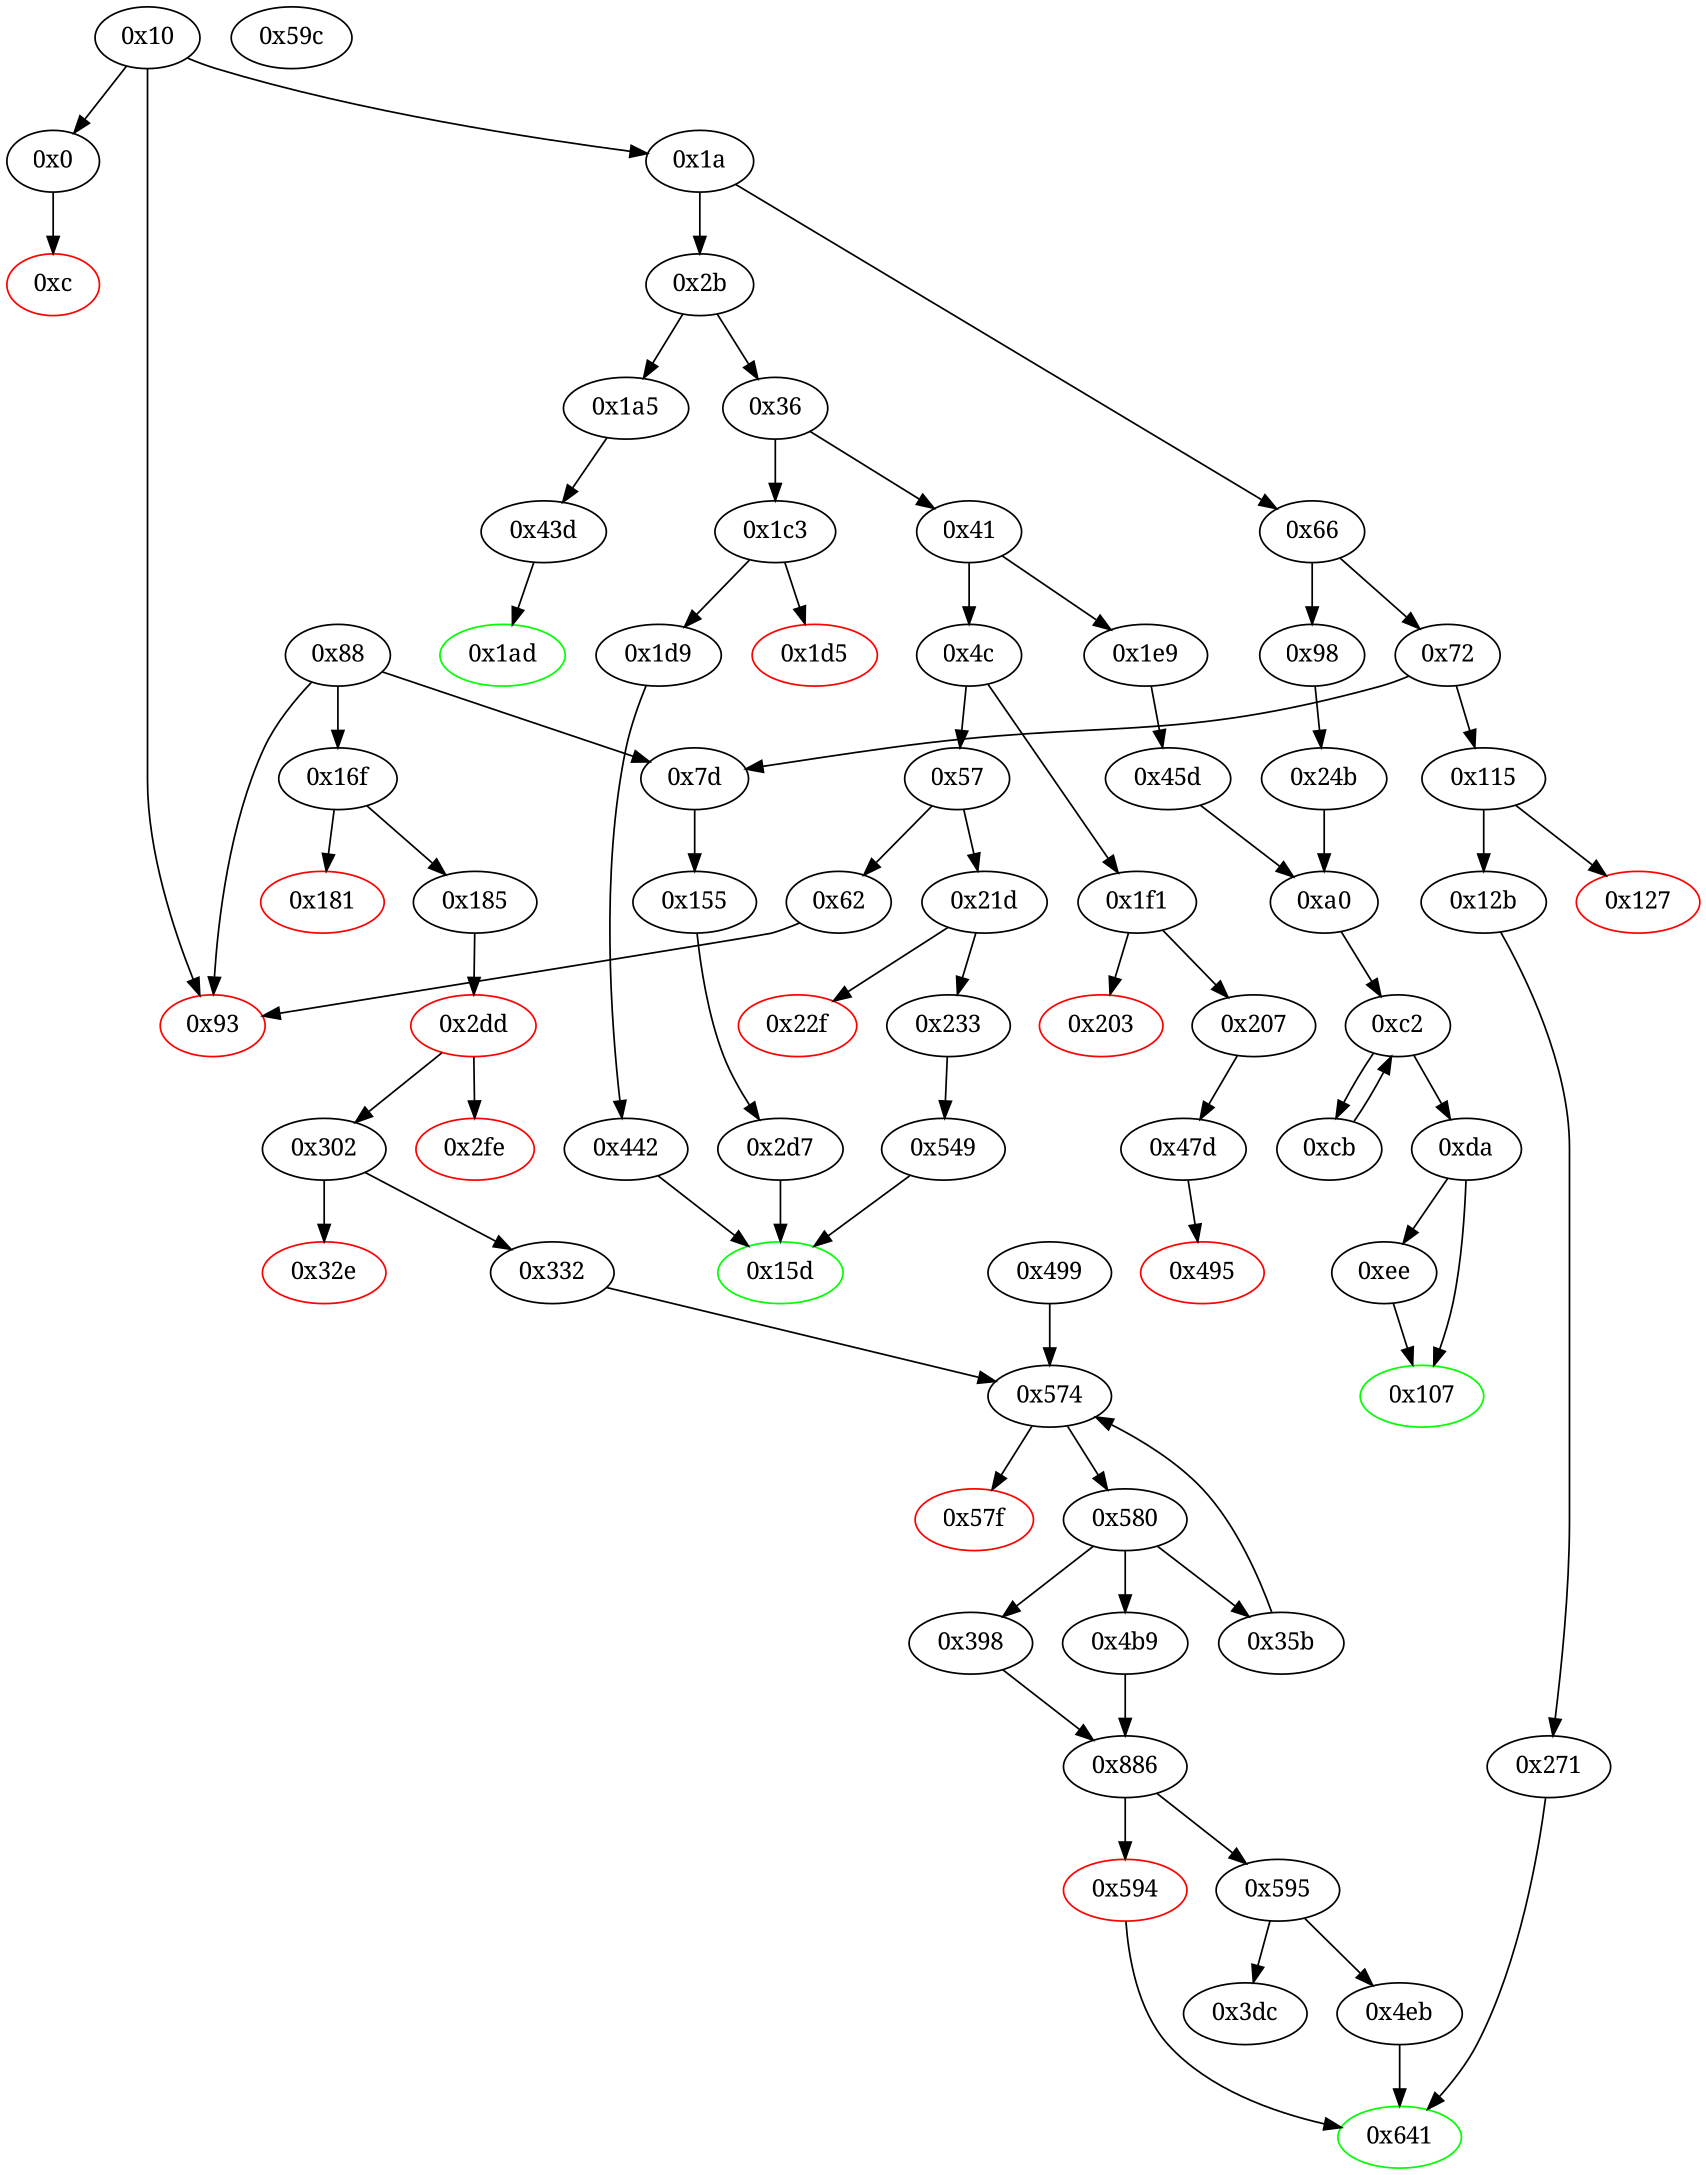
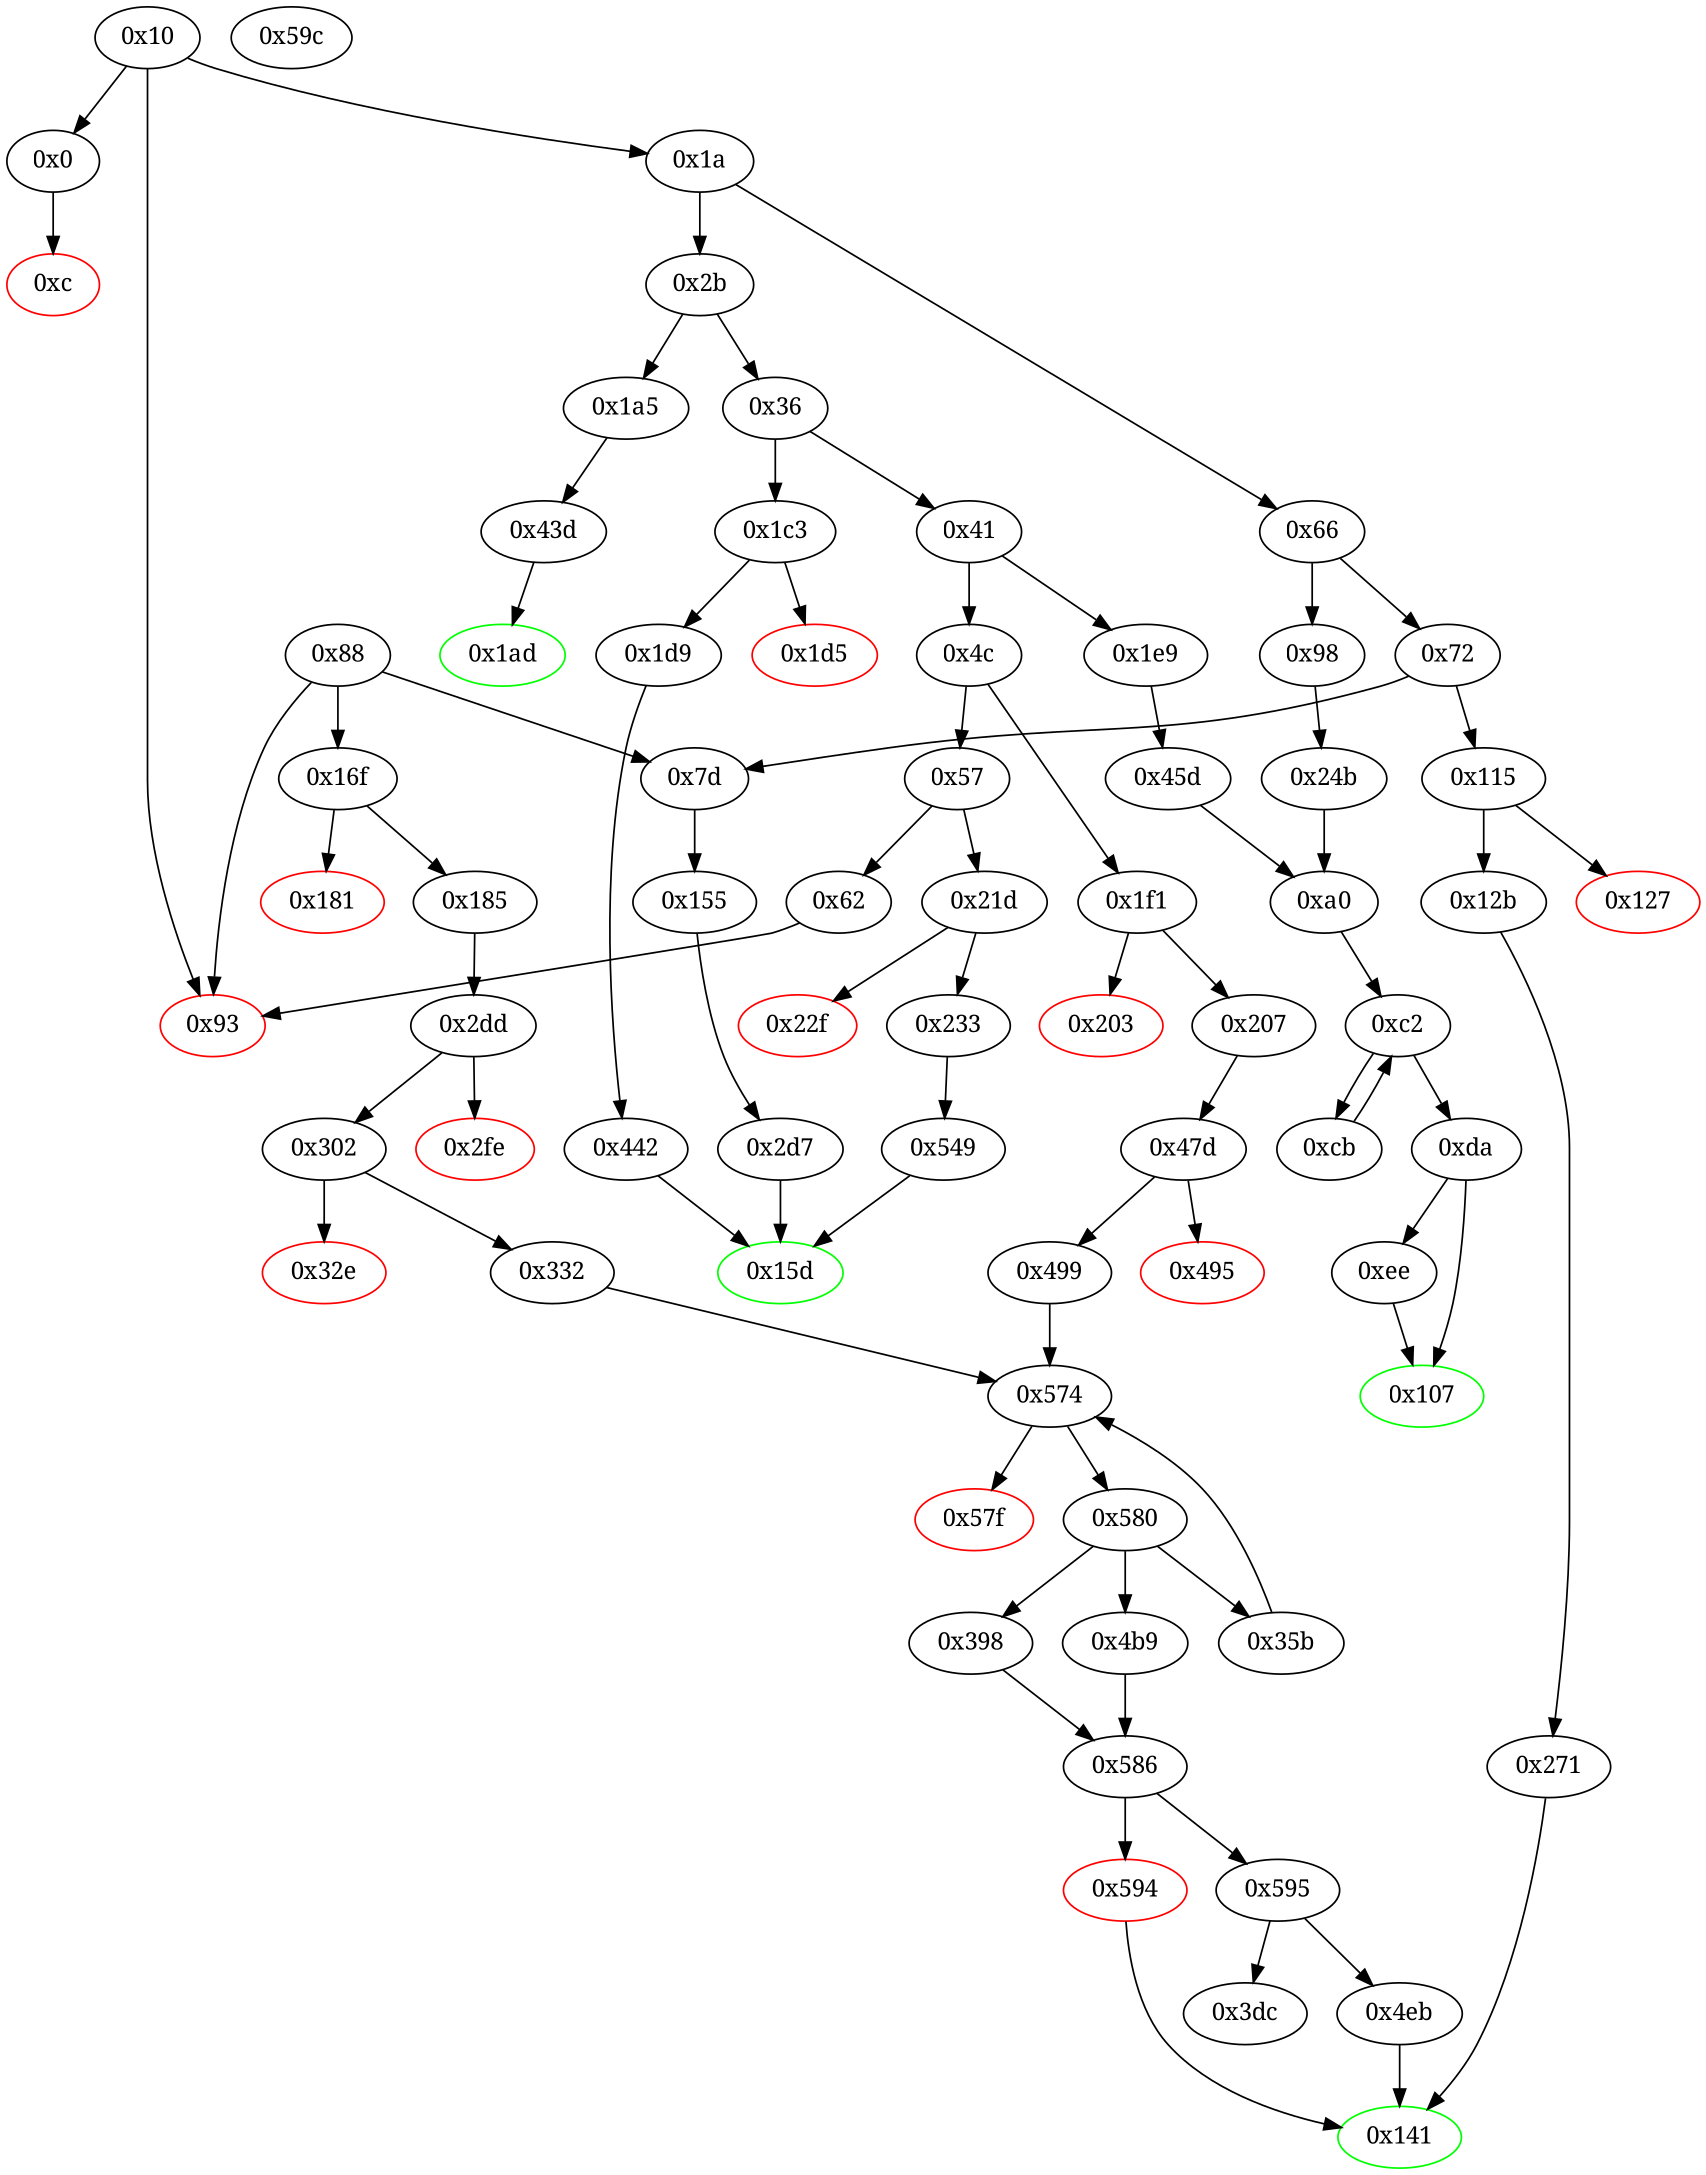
(473, 1026) -> (473, 1026)
none -> (1123, 1205)
(1125, 1767) -> (1125, 1767)
(1400, 2137) -> (1400, 2137)
